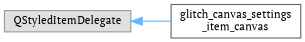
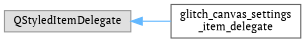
(236, 21) -> (236, 21)
